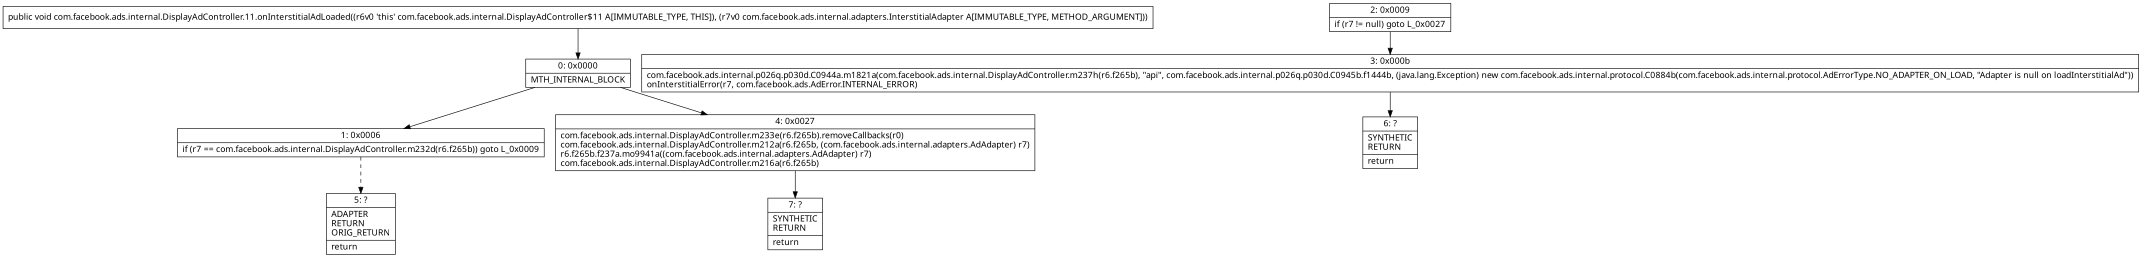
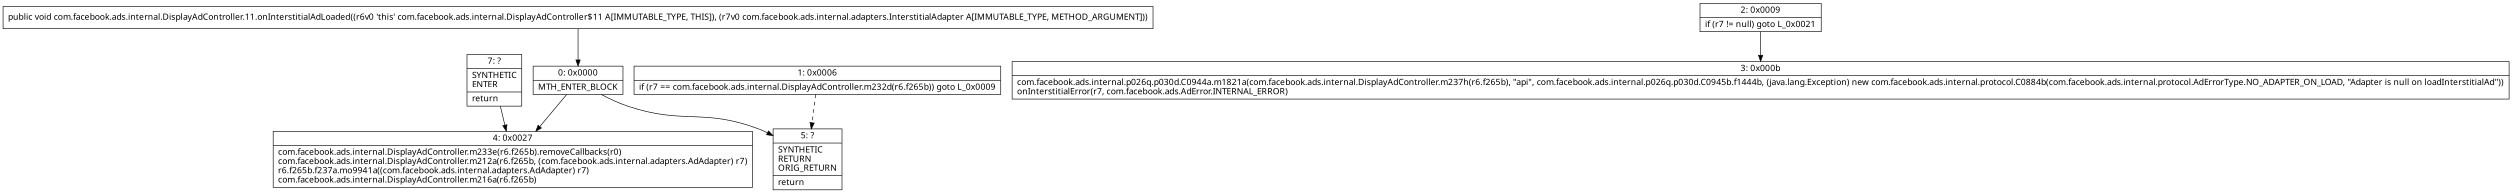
(1390, 24) -> (1761, 24)
(578, 80) -> (578, 87)
(472, 107) -> (684, 116)
(1390, 143) -> none
(795, 181) -> (503, 116)
(350, 214) -> (800, 150)
(790, 228) -> (485, 85)
